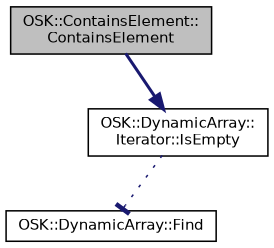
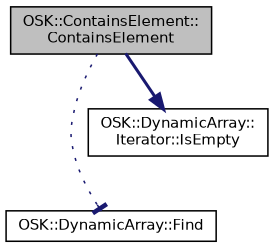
(144, 180) -> (71, 129)
